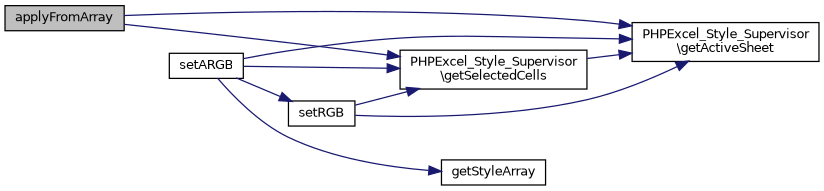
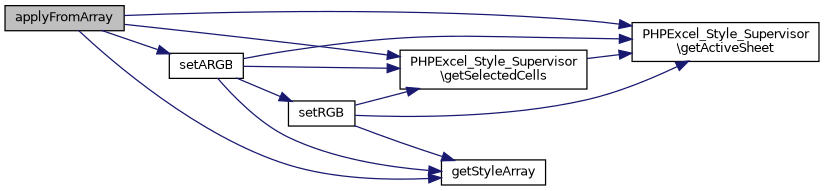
none -> (129, 40)
none -> (398, 142)
none -> (238, 144)
